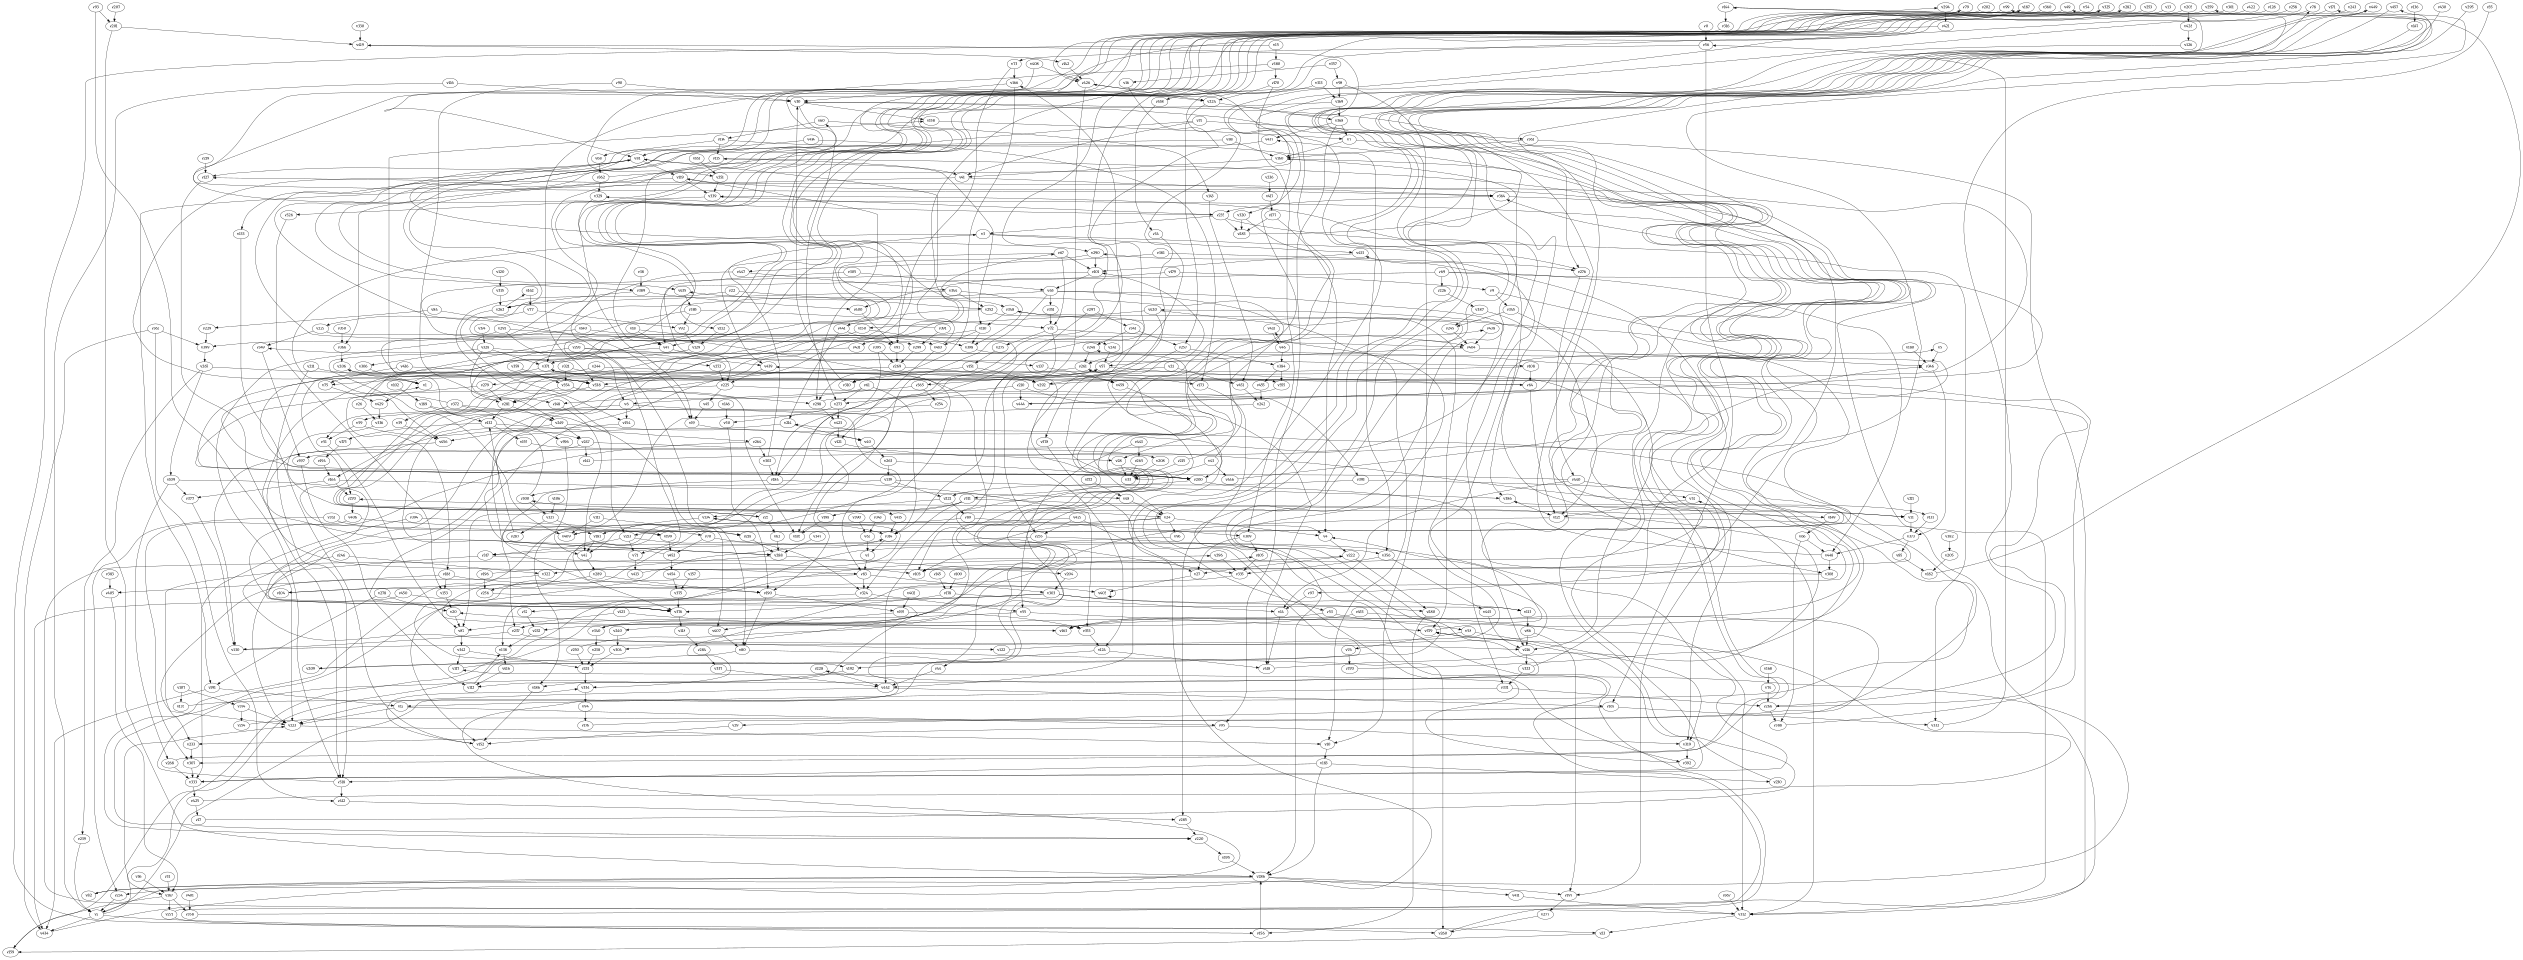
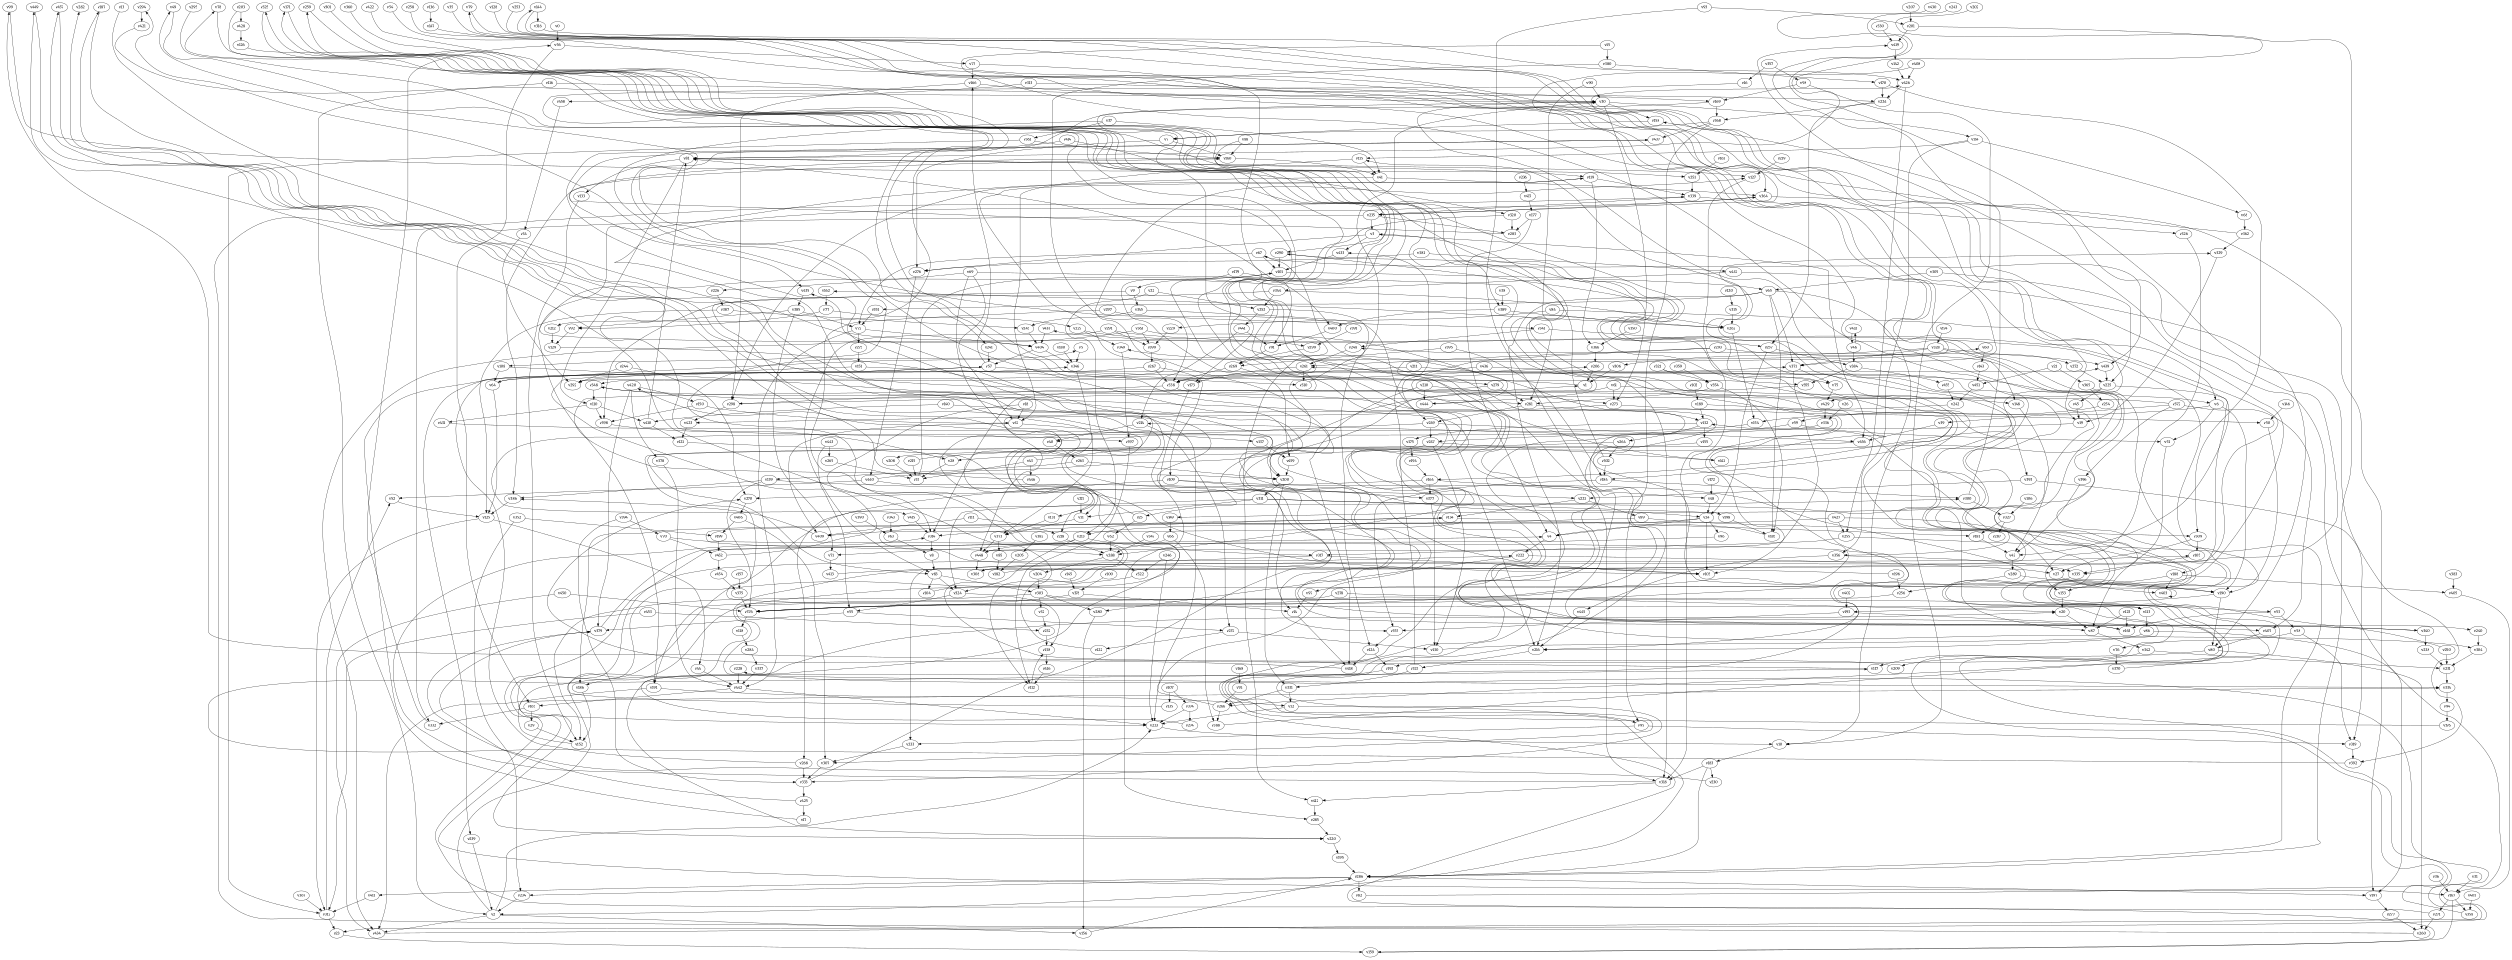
(785, 128) -> (1798, 115)
(1218, 555) -> none
